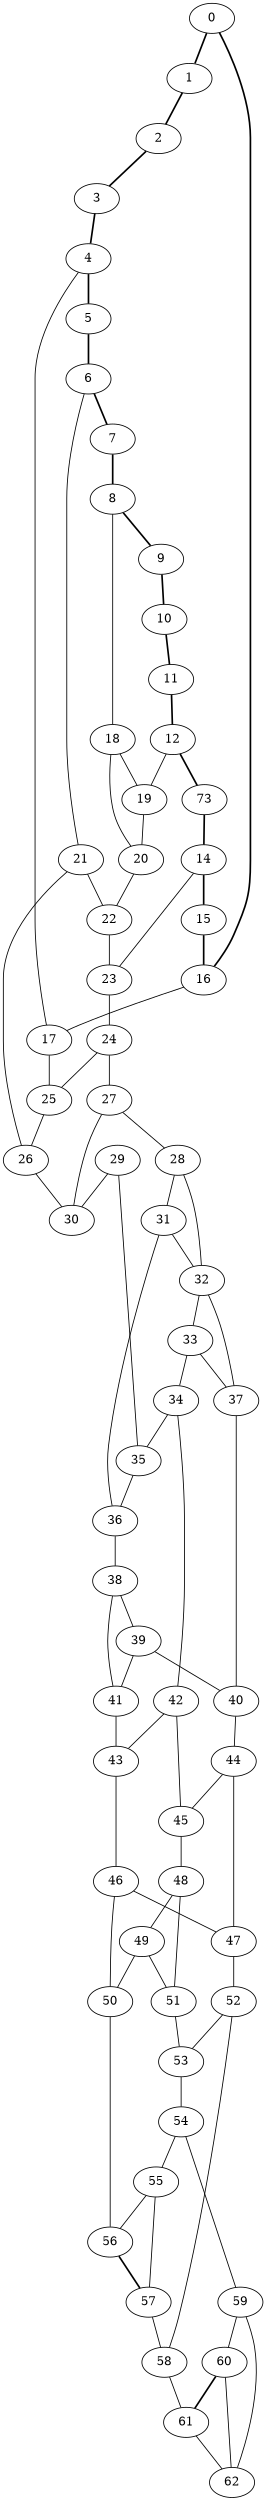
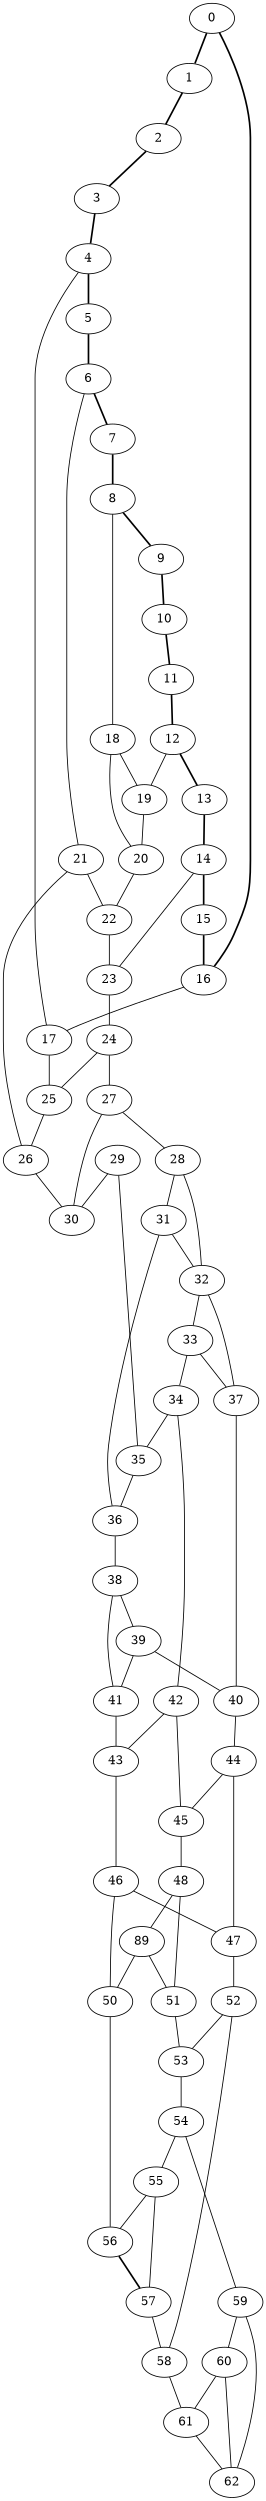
(205, 800) -> (205, 800)
(142, 1942) -> (142, 1942)
(205, 2392) -> (205, 2392)
